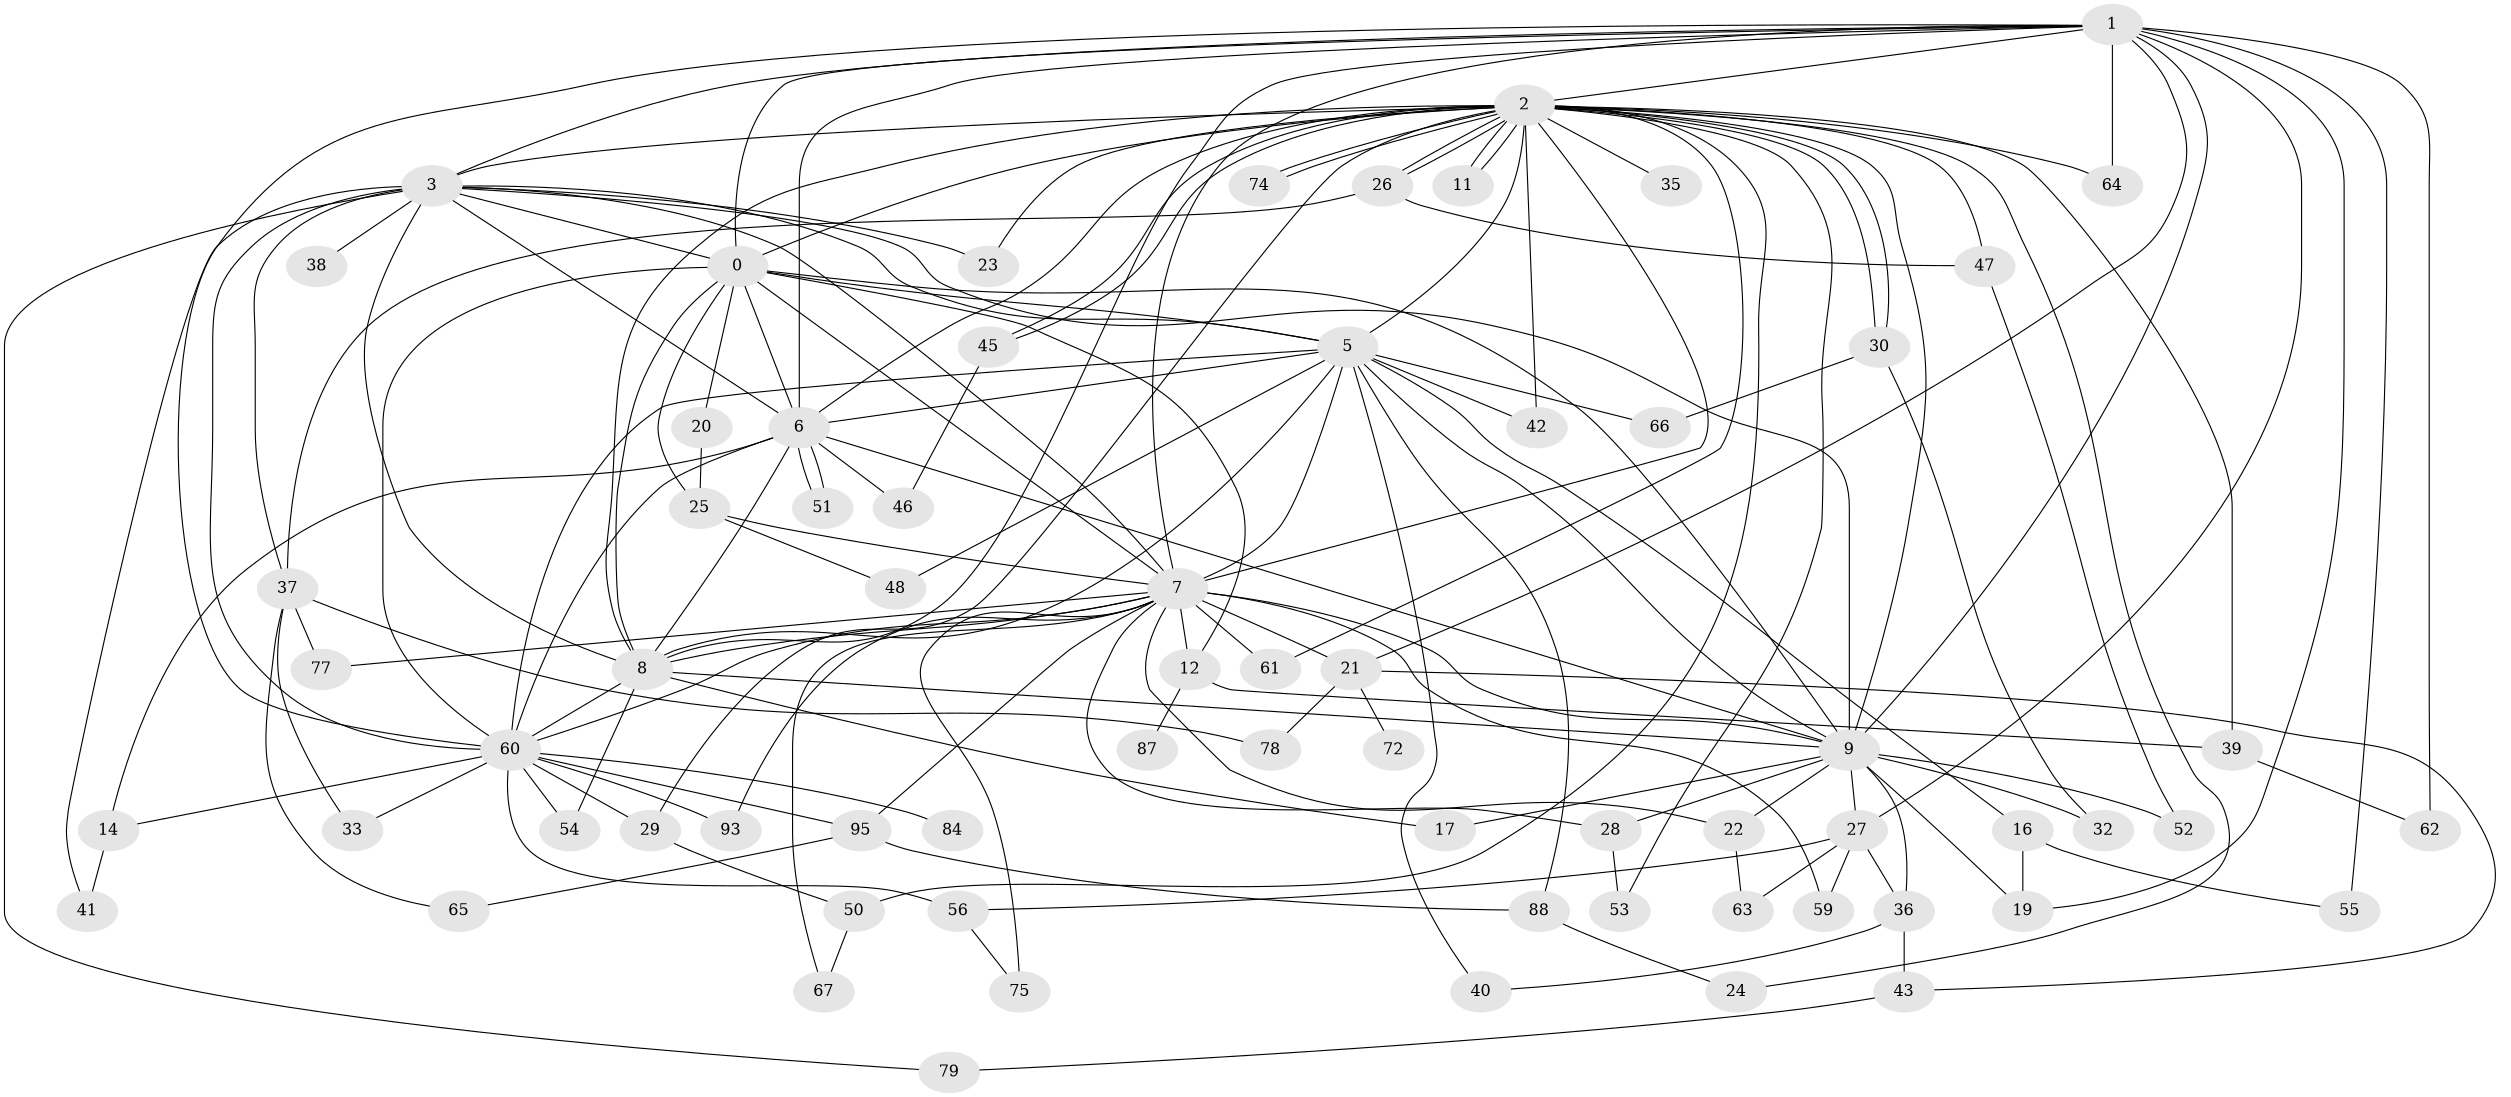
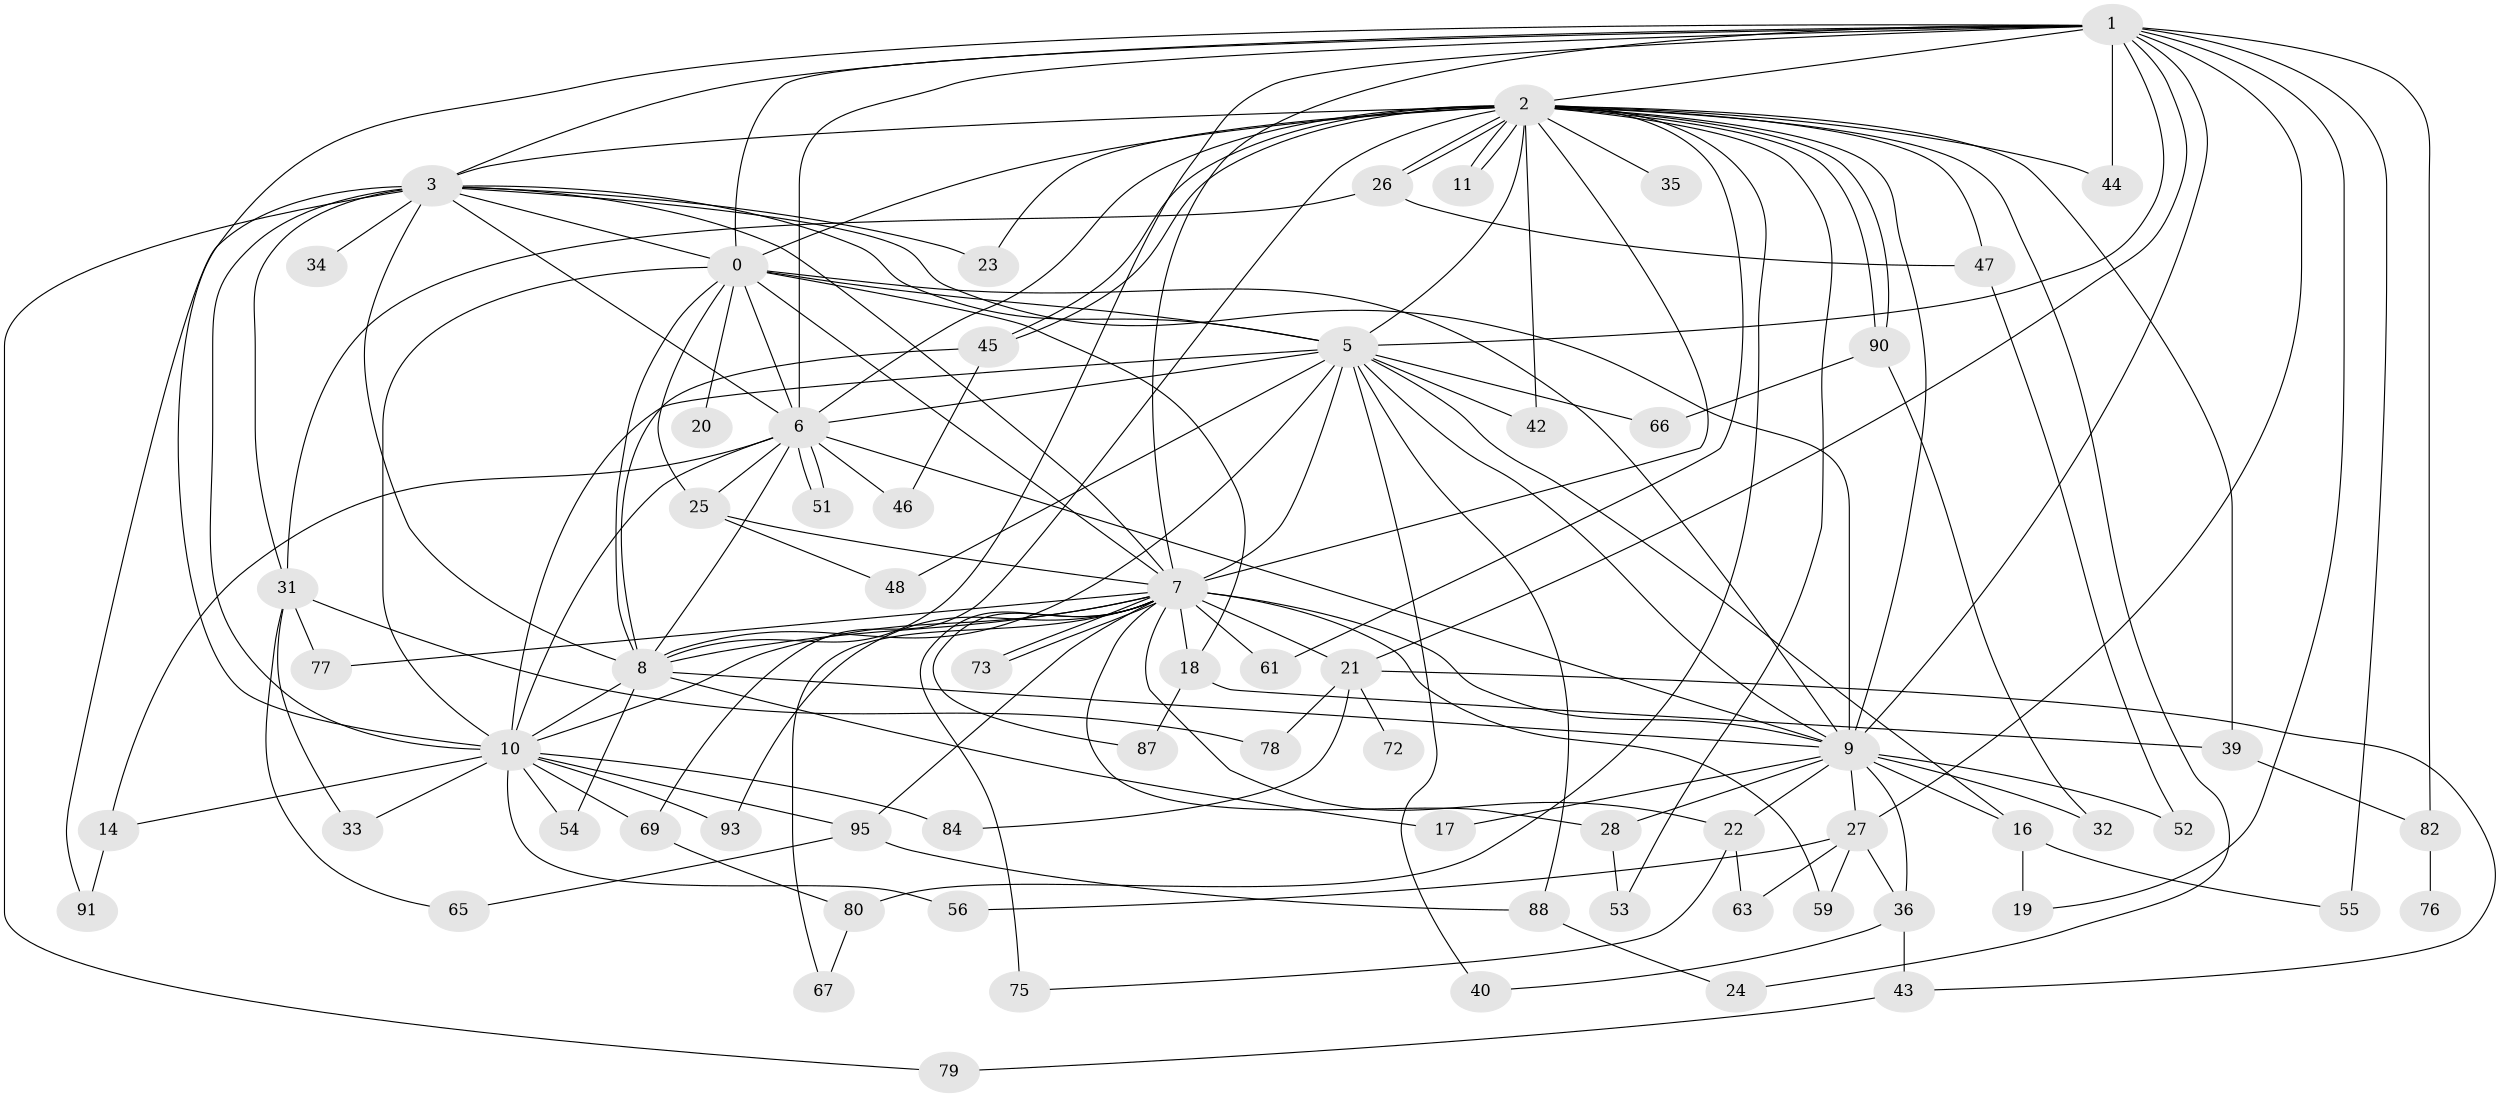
(872, 169) -> (684, 392)
(1259, 186) -> none
(2112, 186) -> (2112, 186)
(317, 266) -> (317, 266)
none -> (1867, 315)
(1880, 347) -> (1880, 347)
(701, 473) -> (750, 468)
(288, 589) -> (288, 589)
none -> (940, 652)
none -> (982, 669)
(1190, 669) -> (1190, 669)
(510, 750) -> (510, 750)
none -> (1174, 810)
(1937, 830) -> (1936, 790)
(650, 831) -> (650, 831)
(2430, 831) -> (2430, 831)
(87, 911) -> (87, 911)
(854, 911) -> (854, 911)
none -> (2430, 911)
(989, 952) -> (1409, 967)
